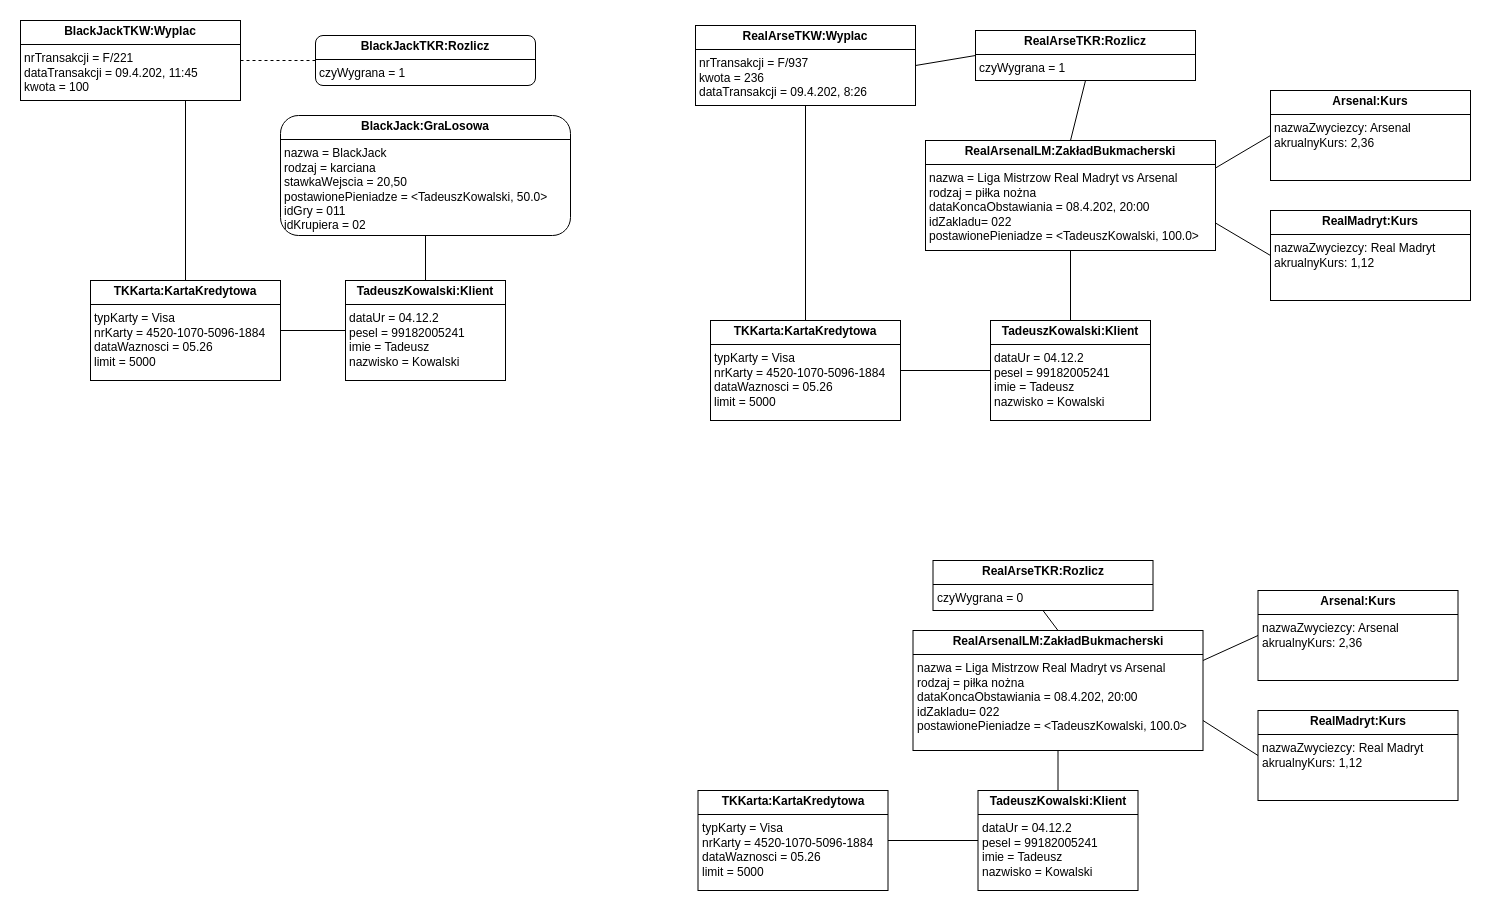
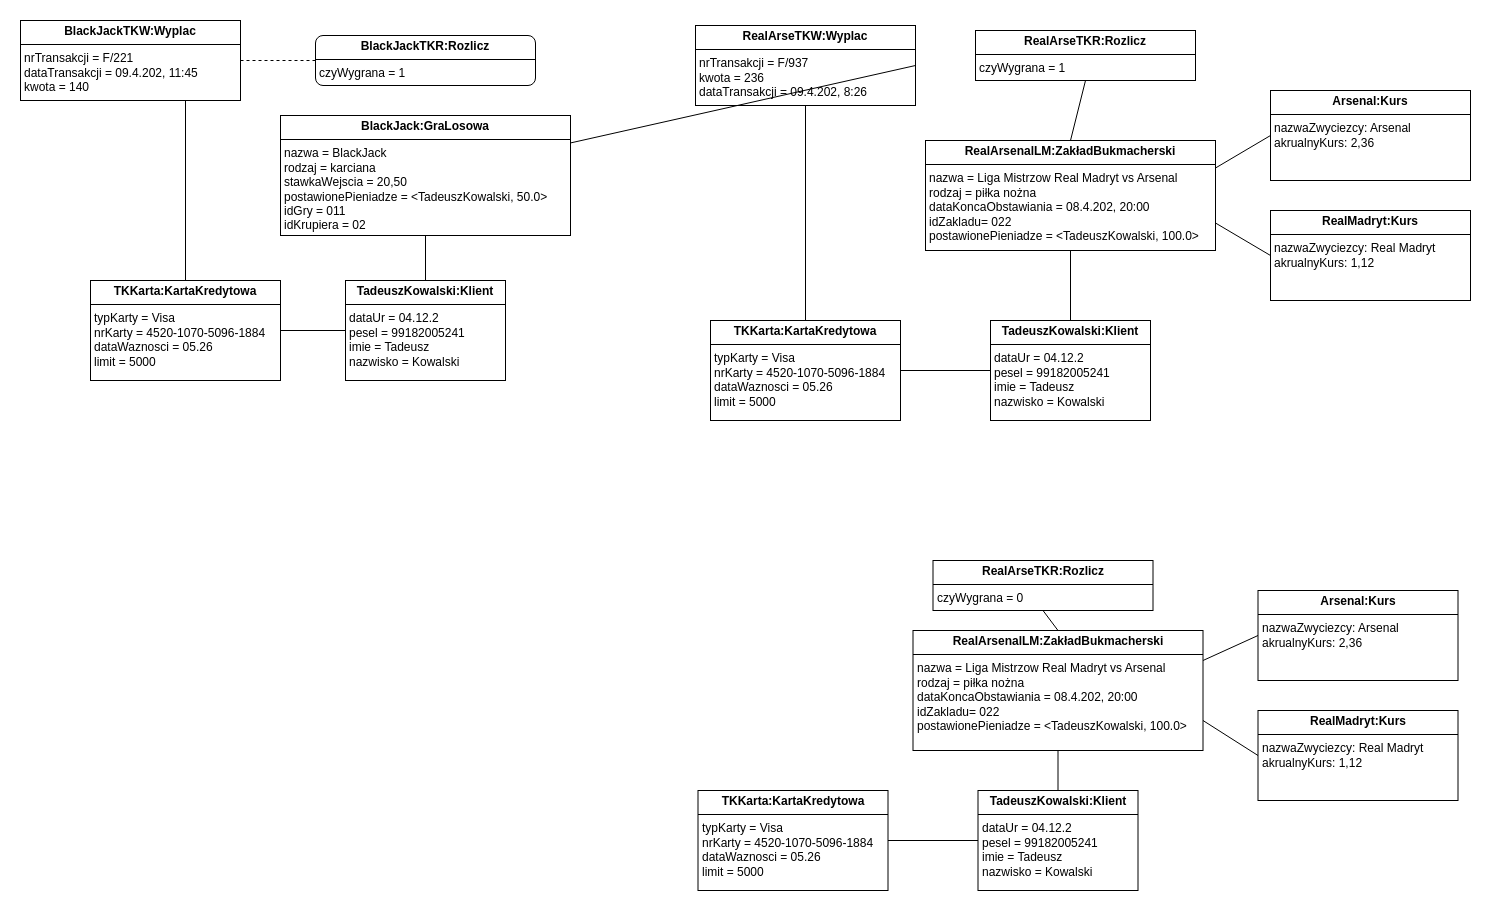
(116, 49) -> (116, 49)
(946, 61) -> (743, 104)
(426, 176) -> (426, 176)
